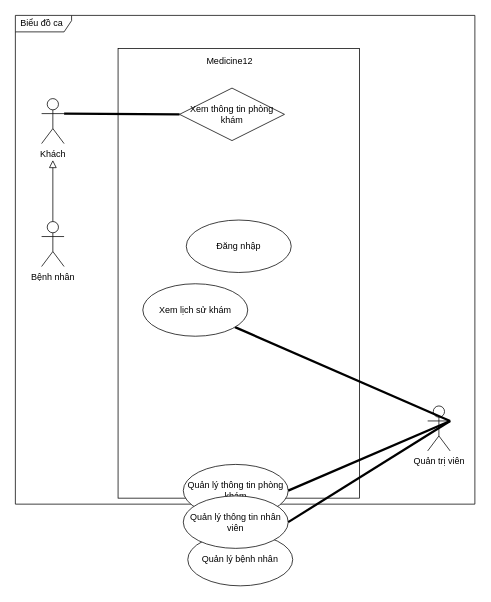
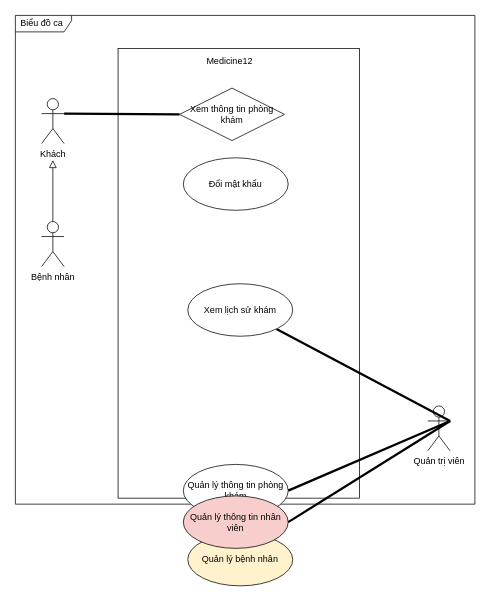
none -> (236, 184)
(239, 246) -> none
(195, 310) -> (240, 310)
(236, 522) -> (236, 522)
(240, 560) -> (240, 560)
